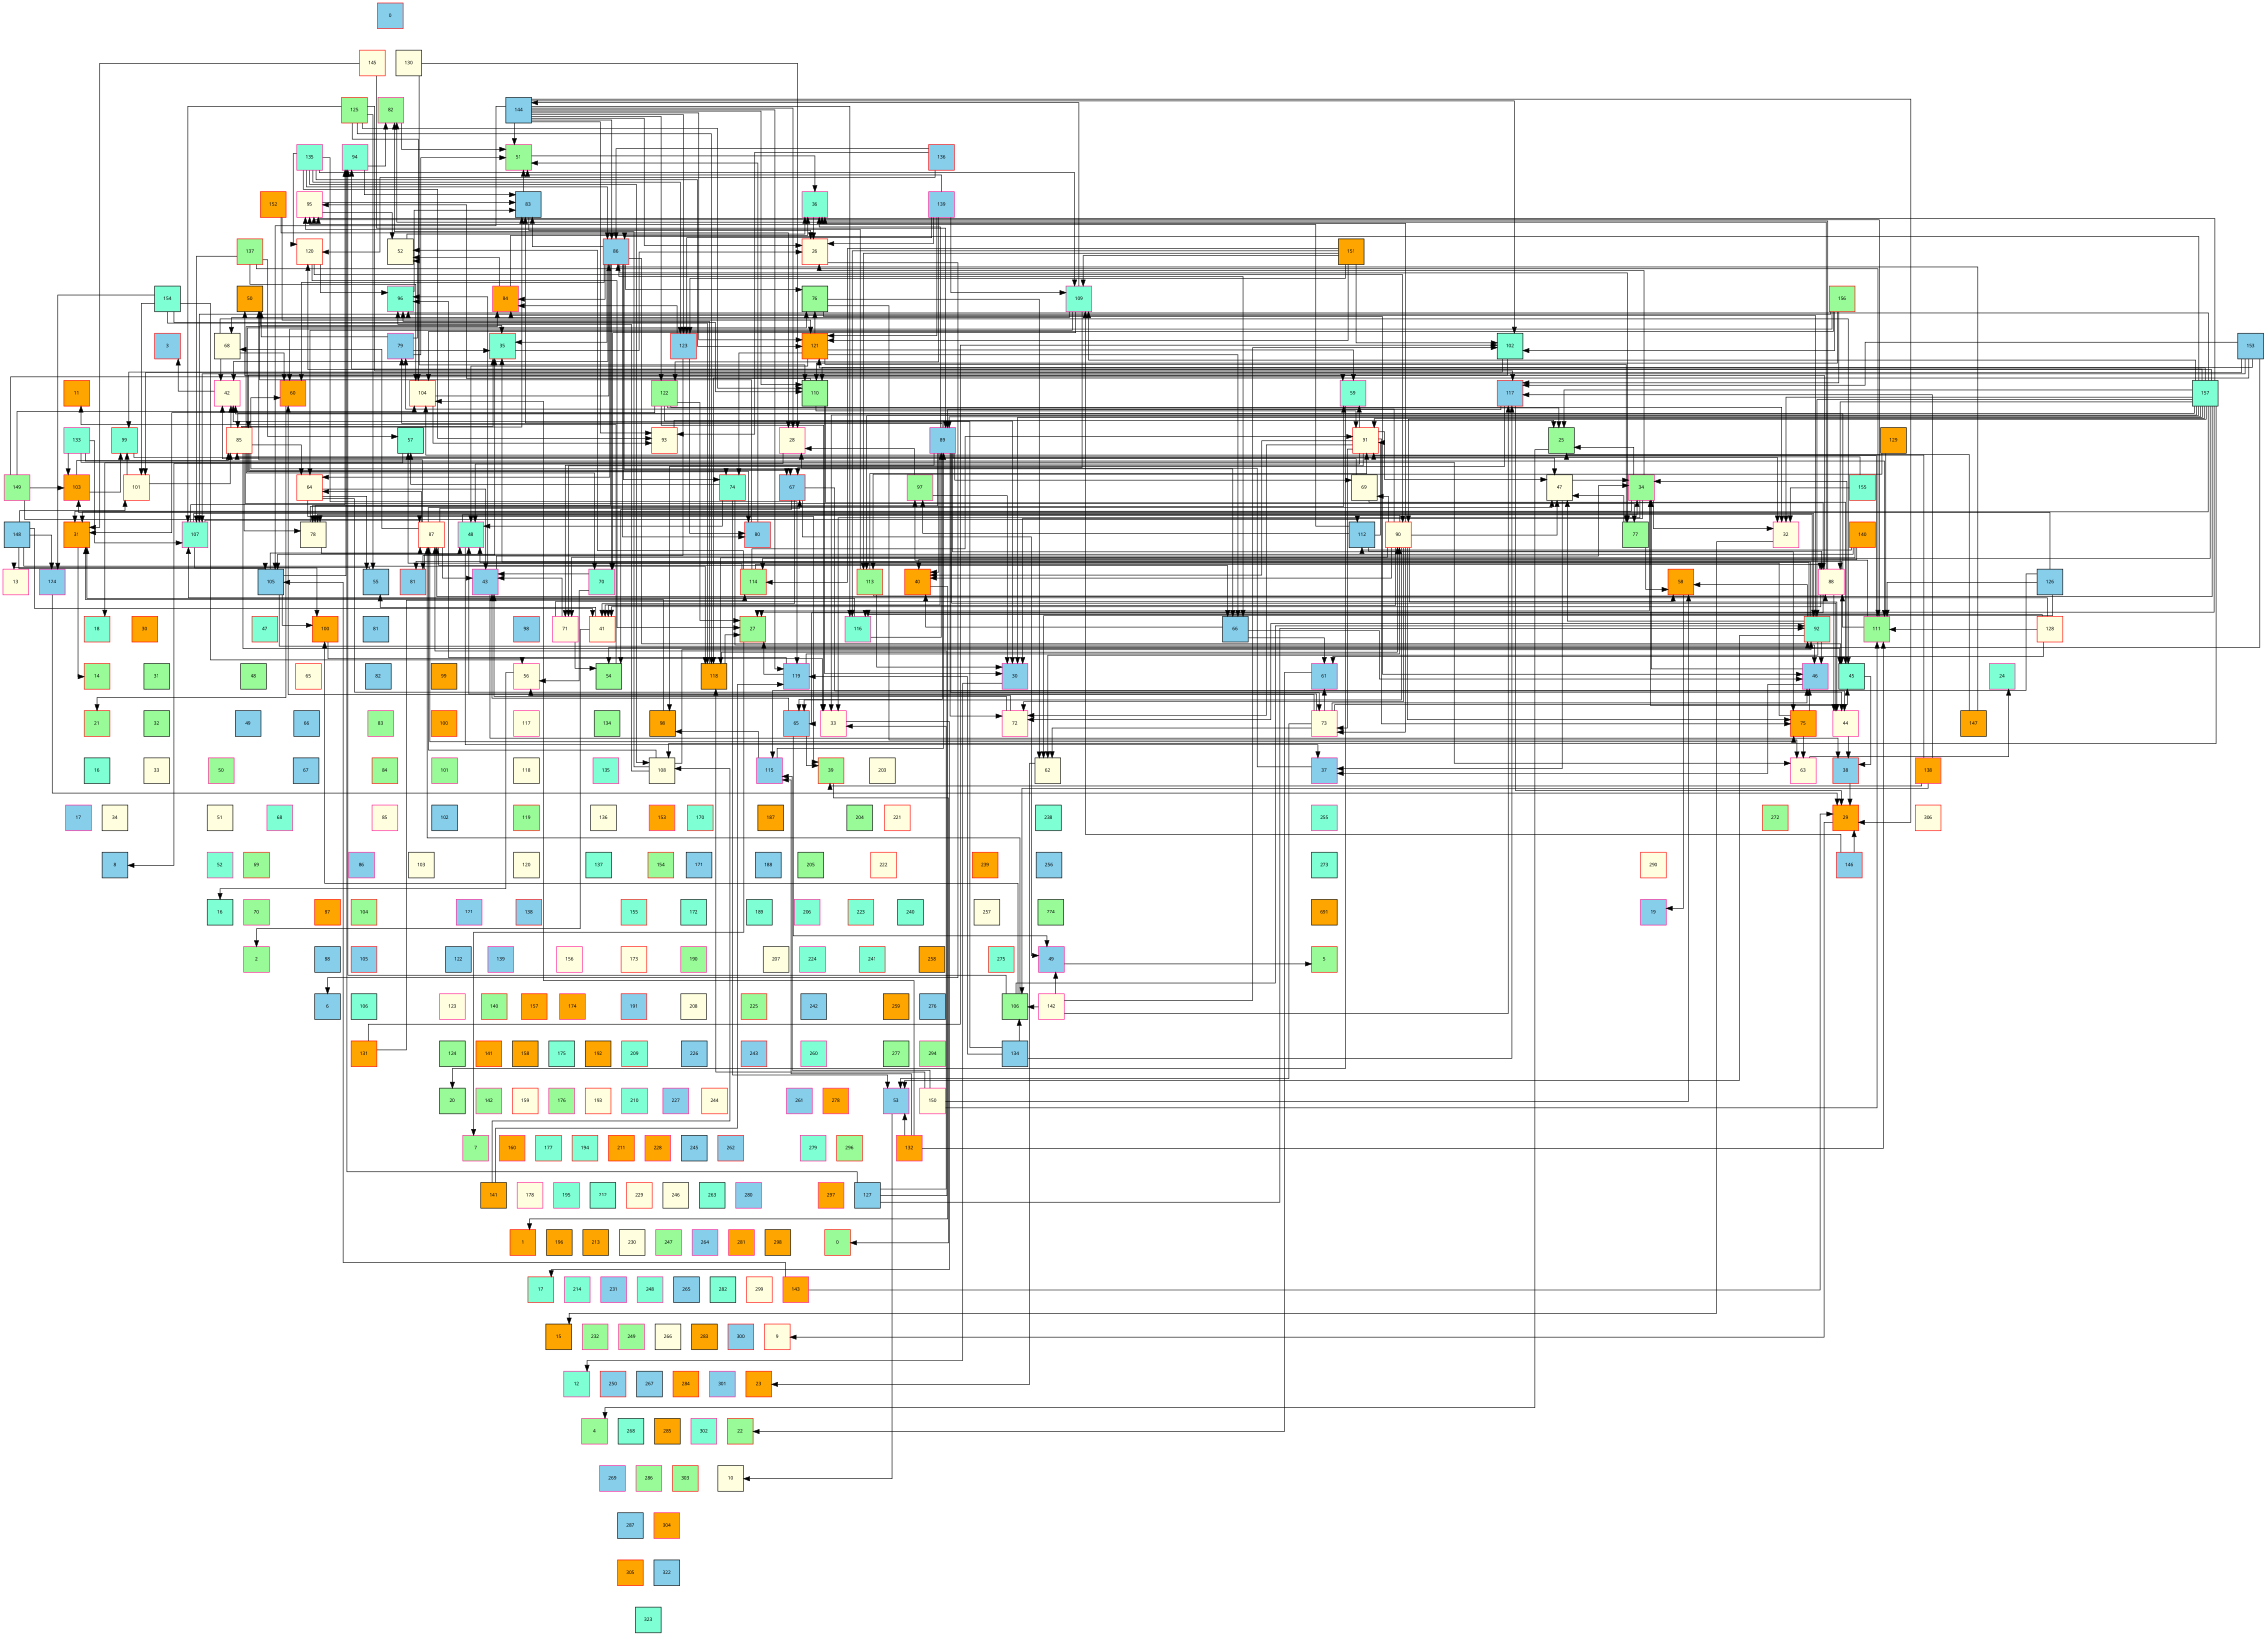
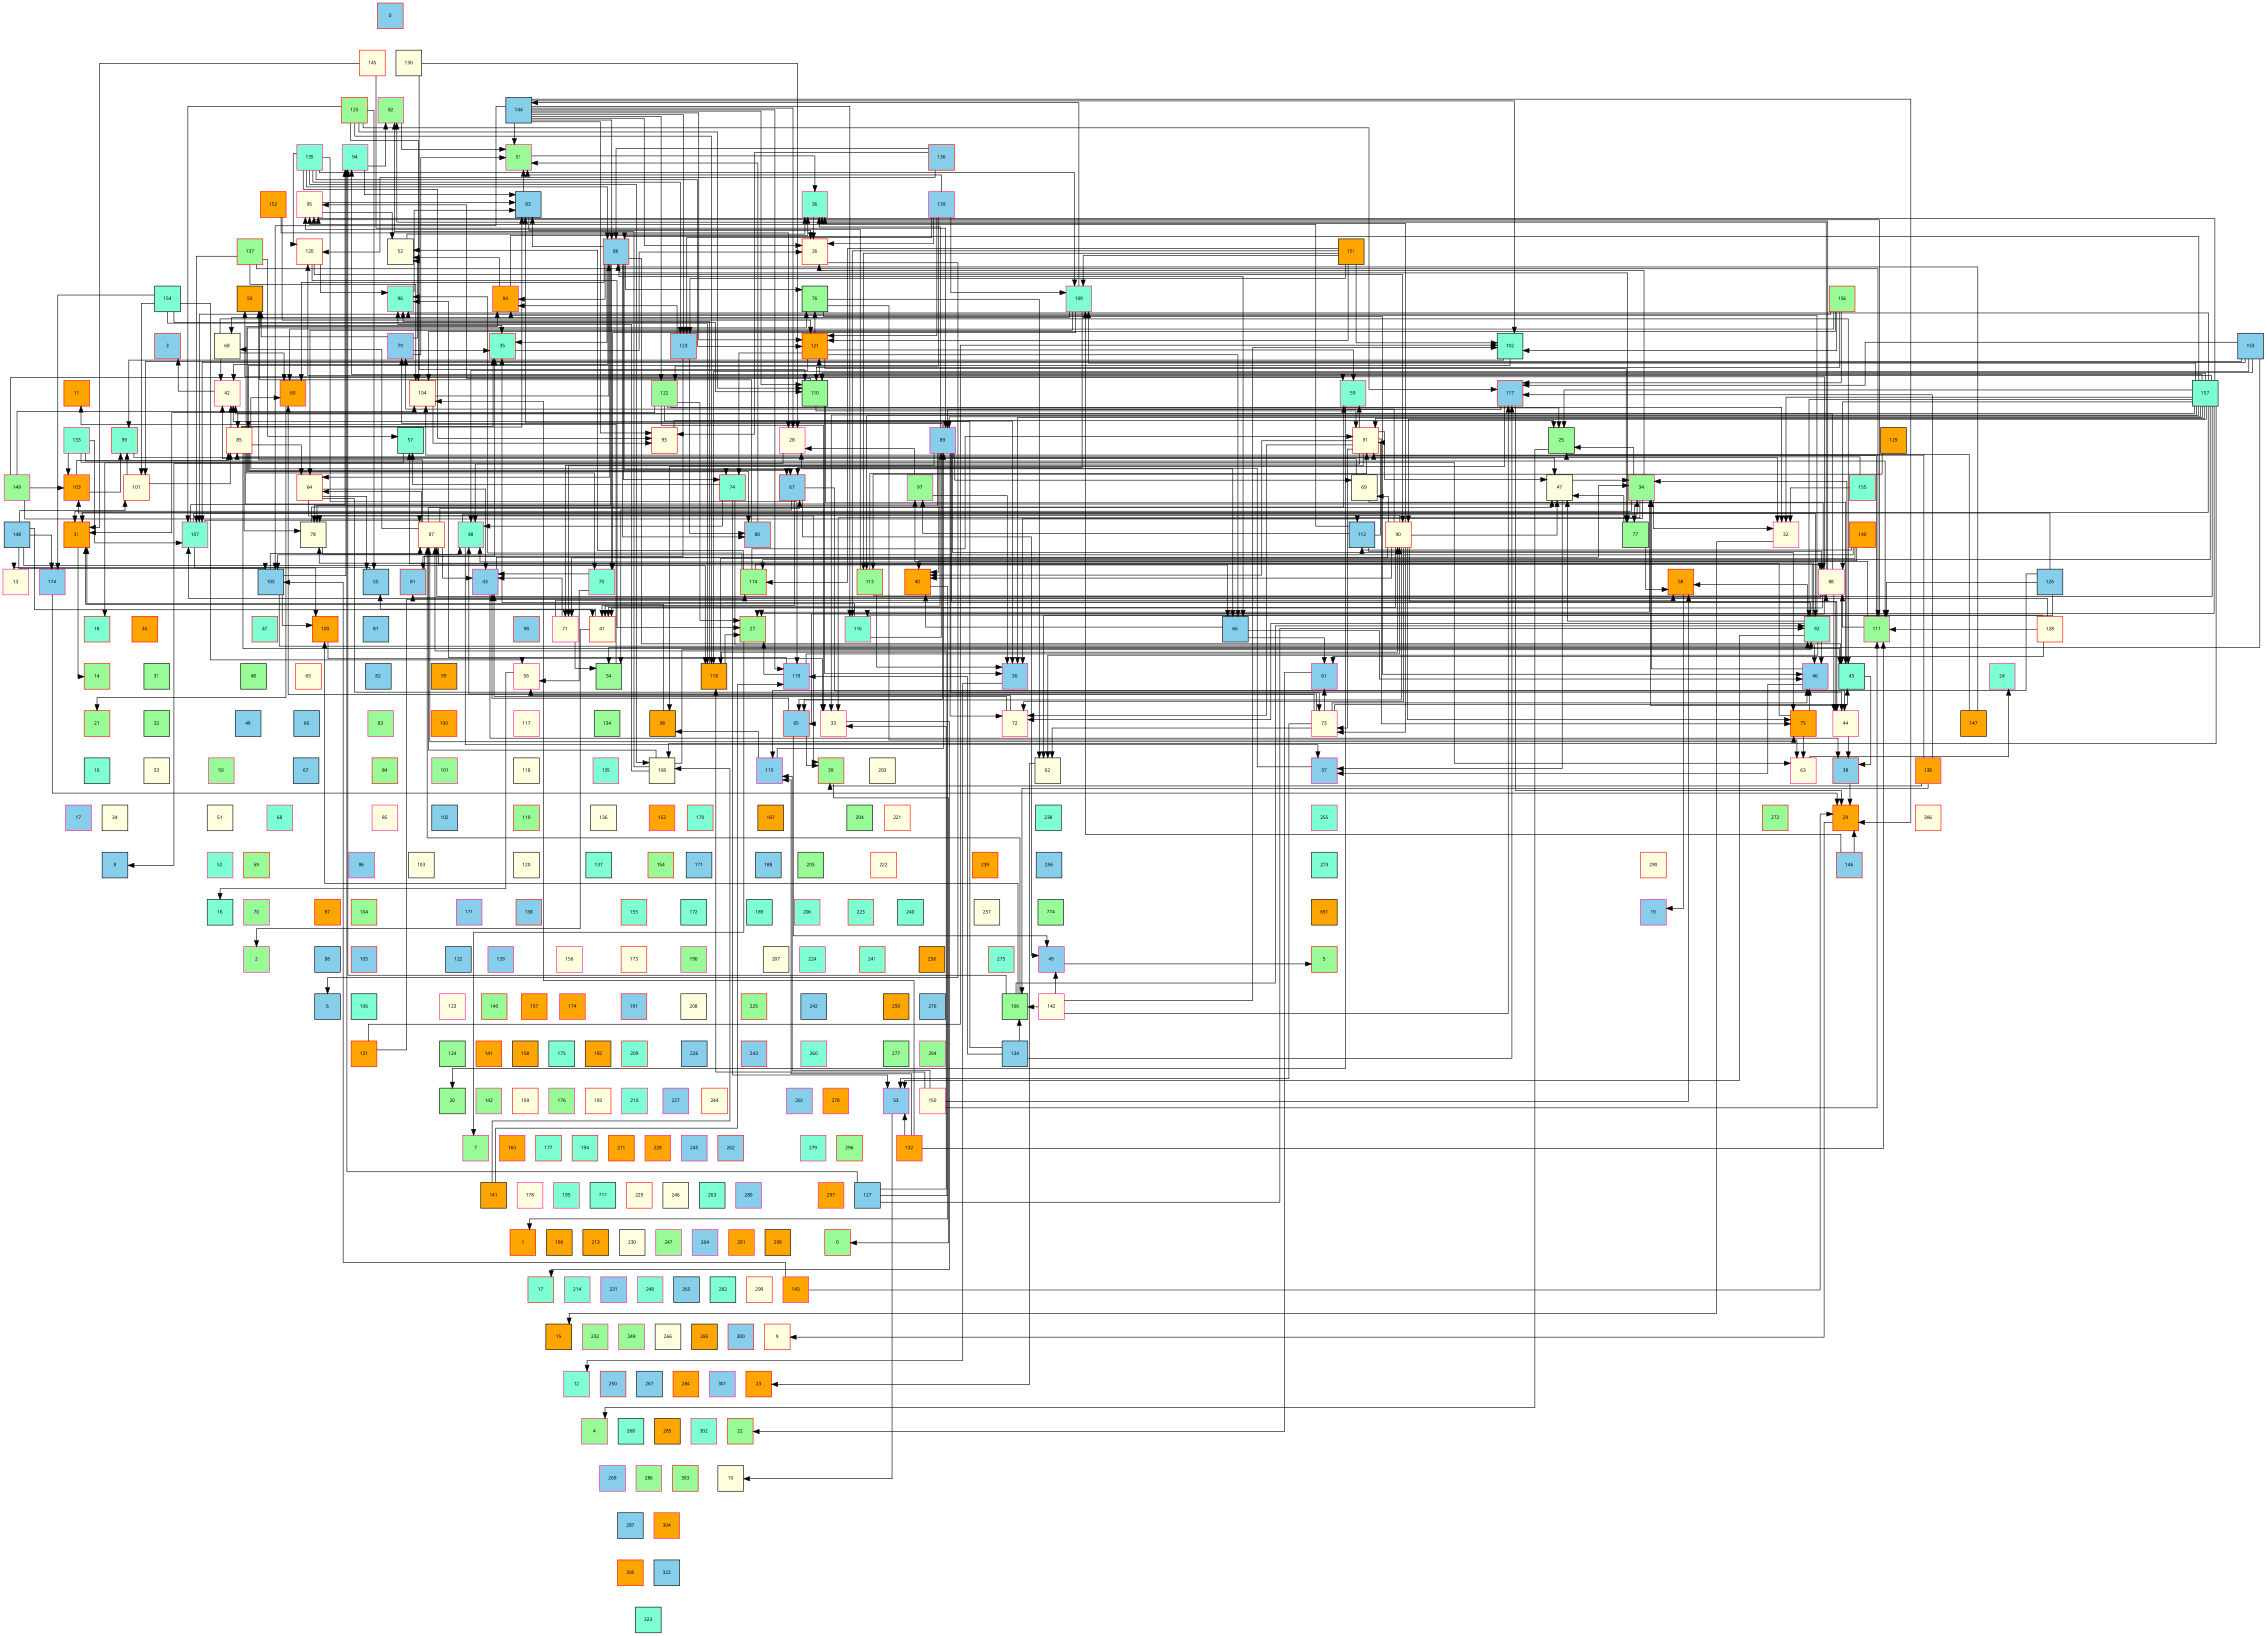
(1456, 614) -> none
(694, 1148) -> (694, 1148)
